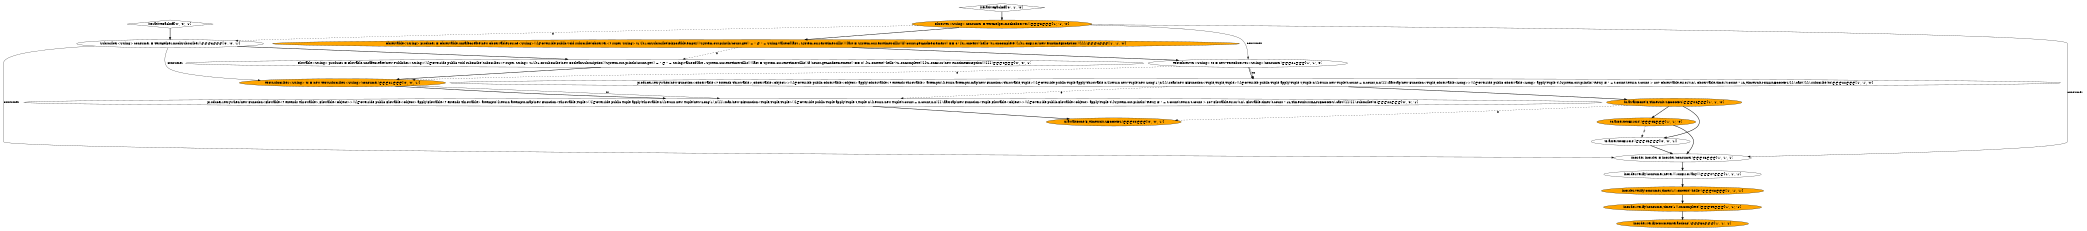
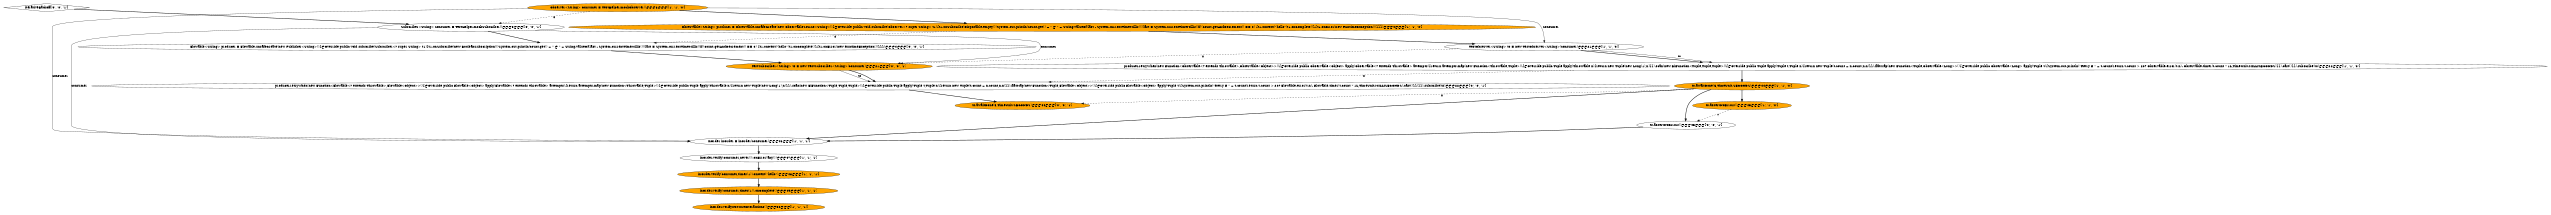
(1002, 8) -> none
(1690, 135) -> (1252, 114)
